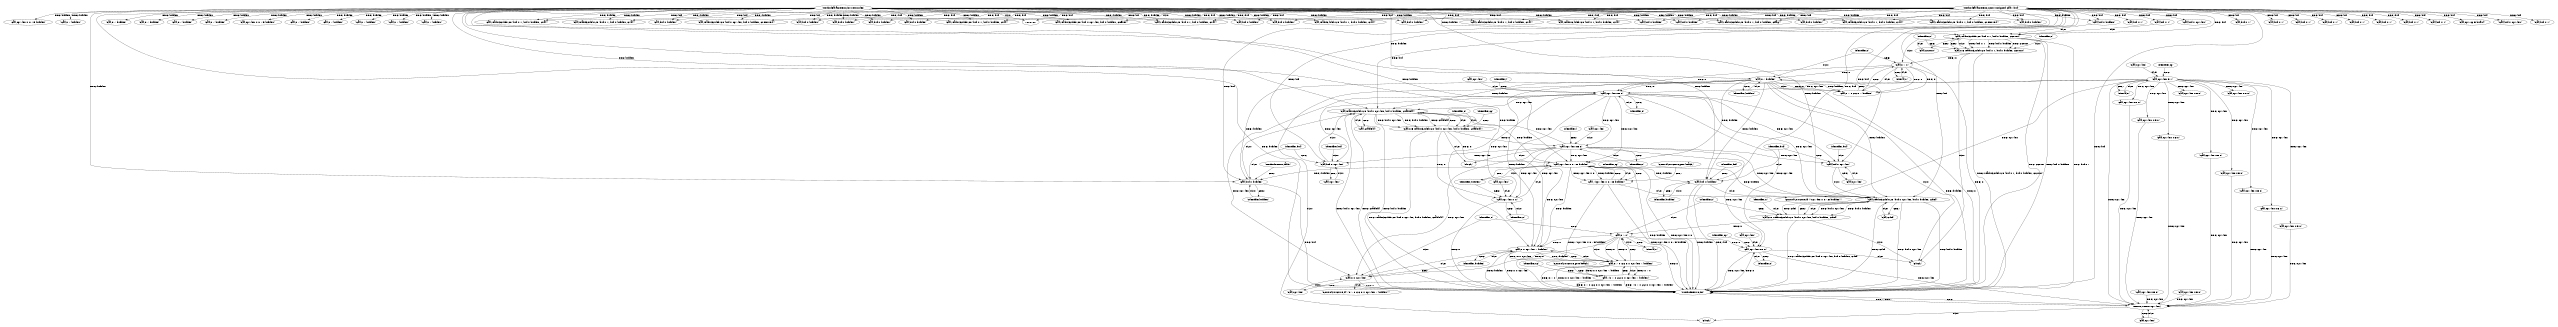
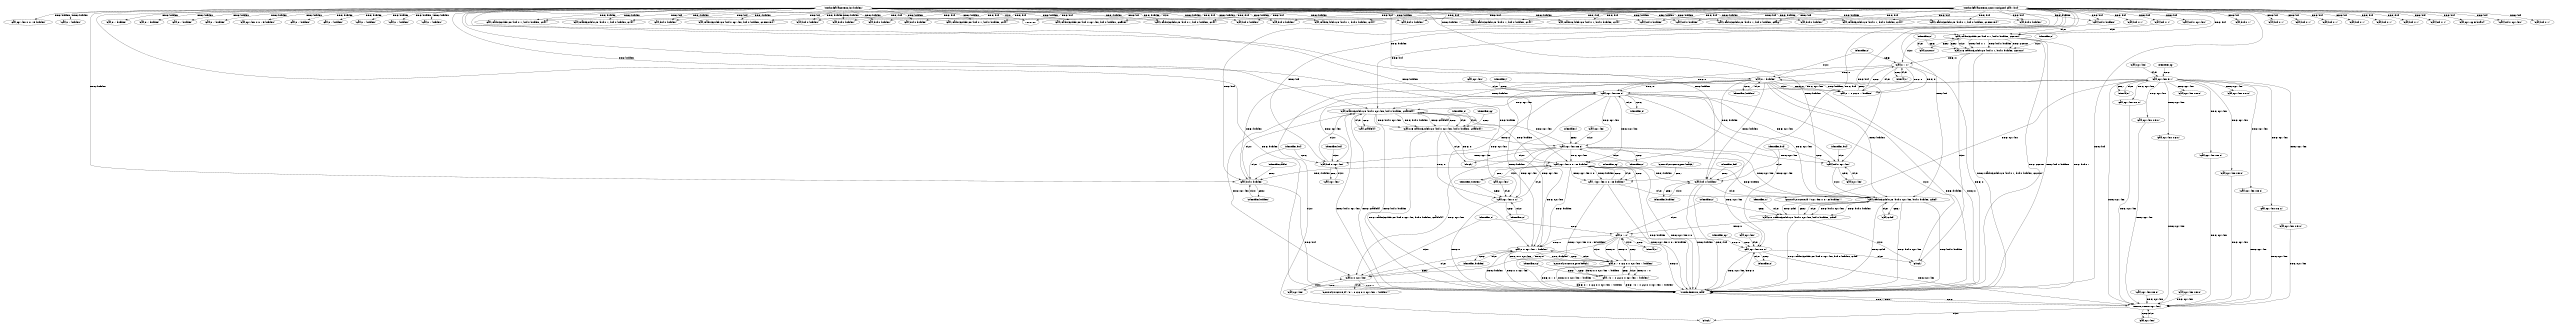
(843, 8) -> (843, 8)
(1278, 164) -> (1278, 164)
(1693, 292) -> (1693, 292)
